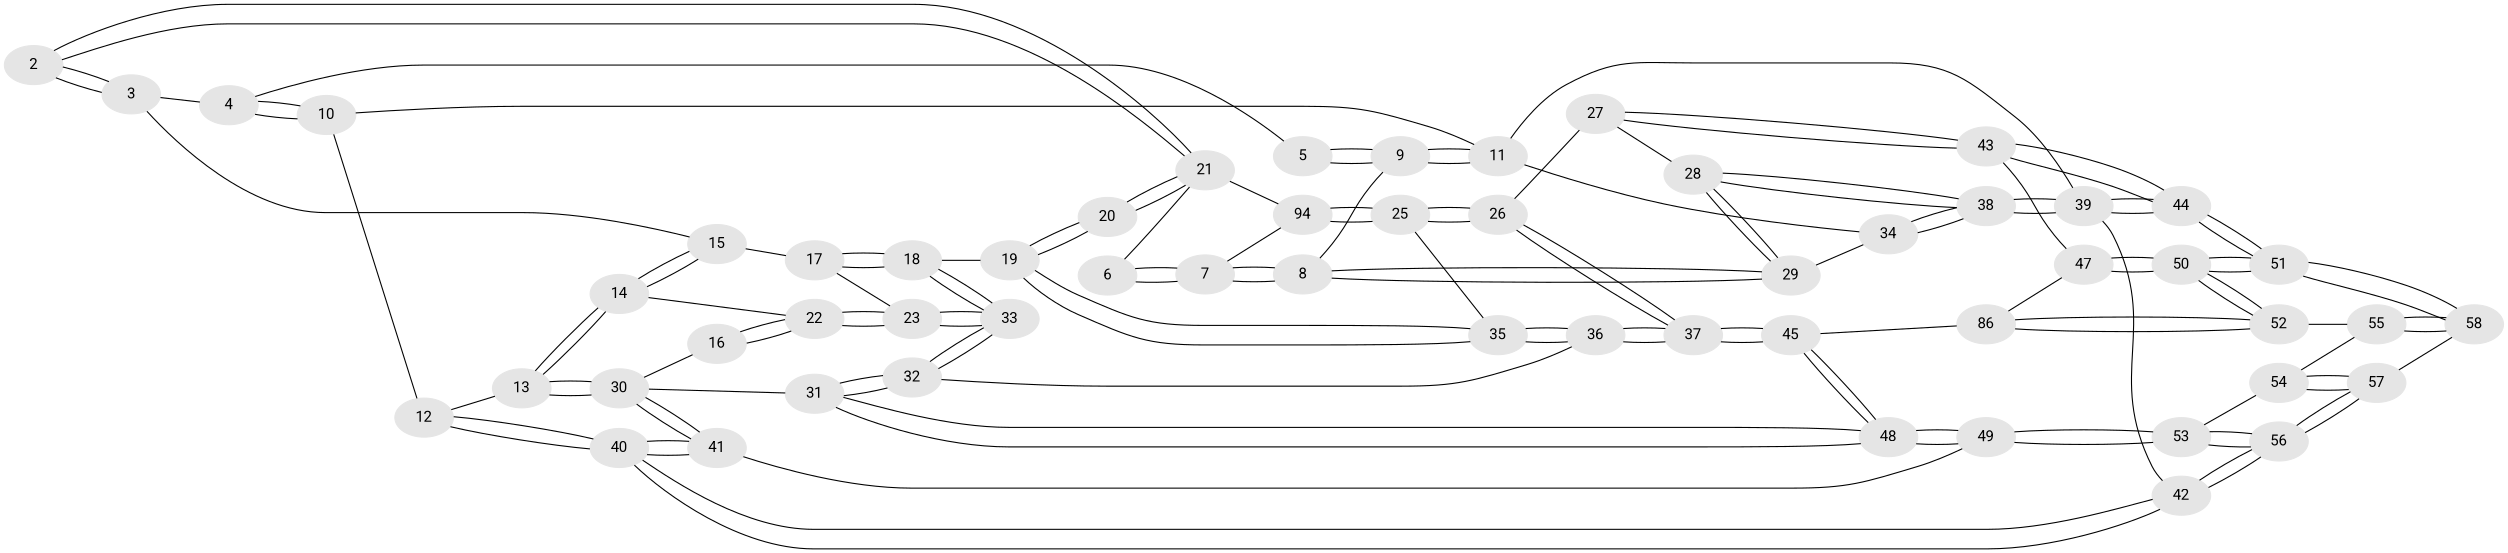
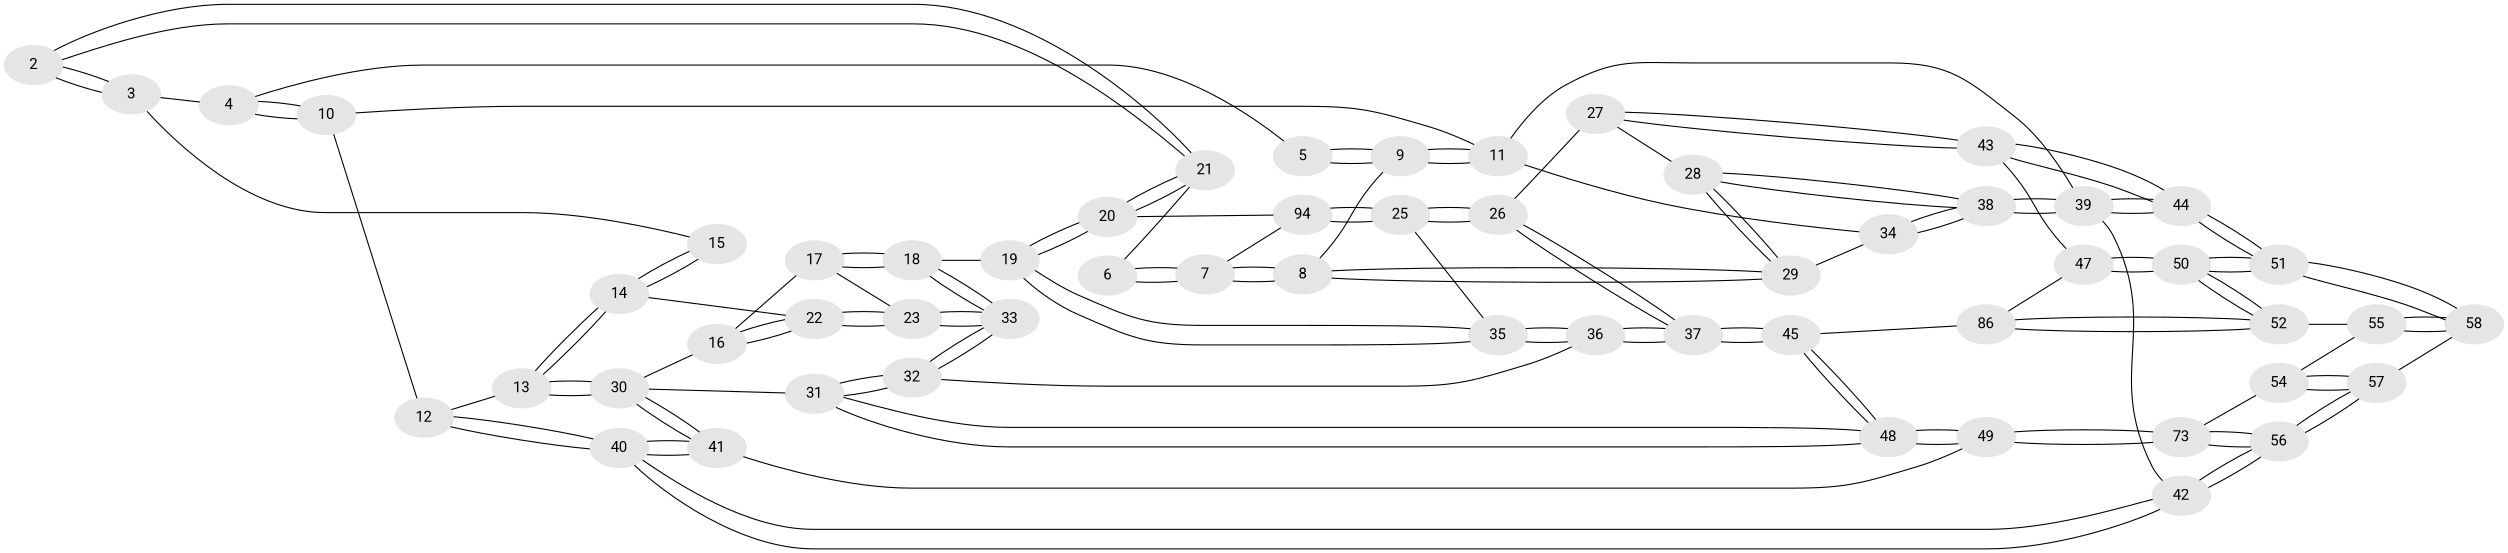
(1254, 193) -> (1205, 216)
(766, 252) -> (766, 302)
(2181, 437) -> (2181, 437)
